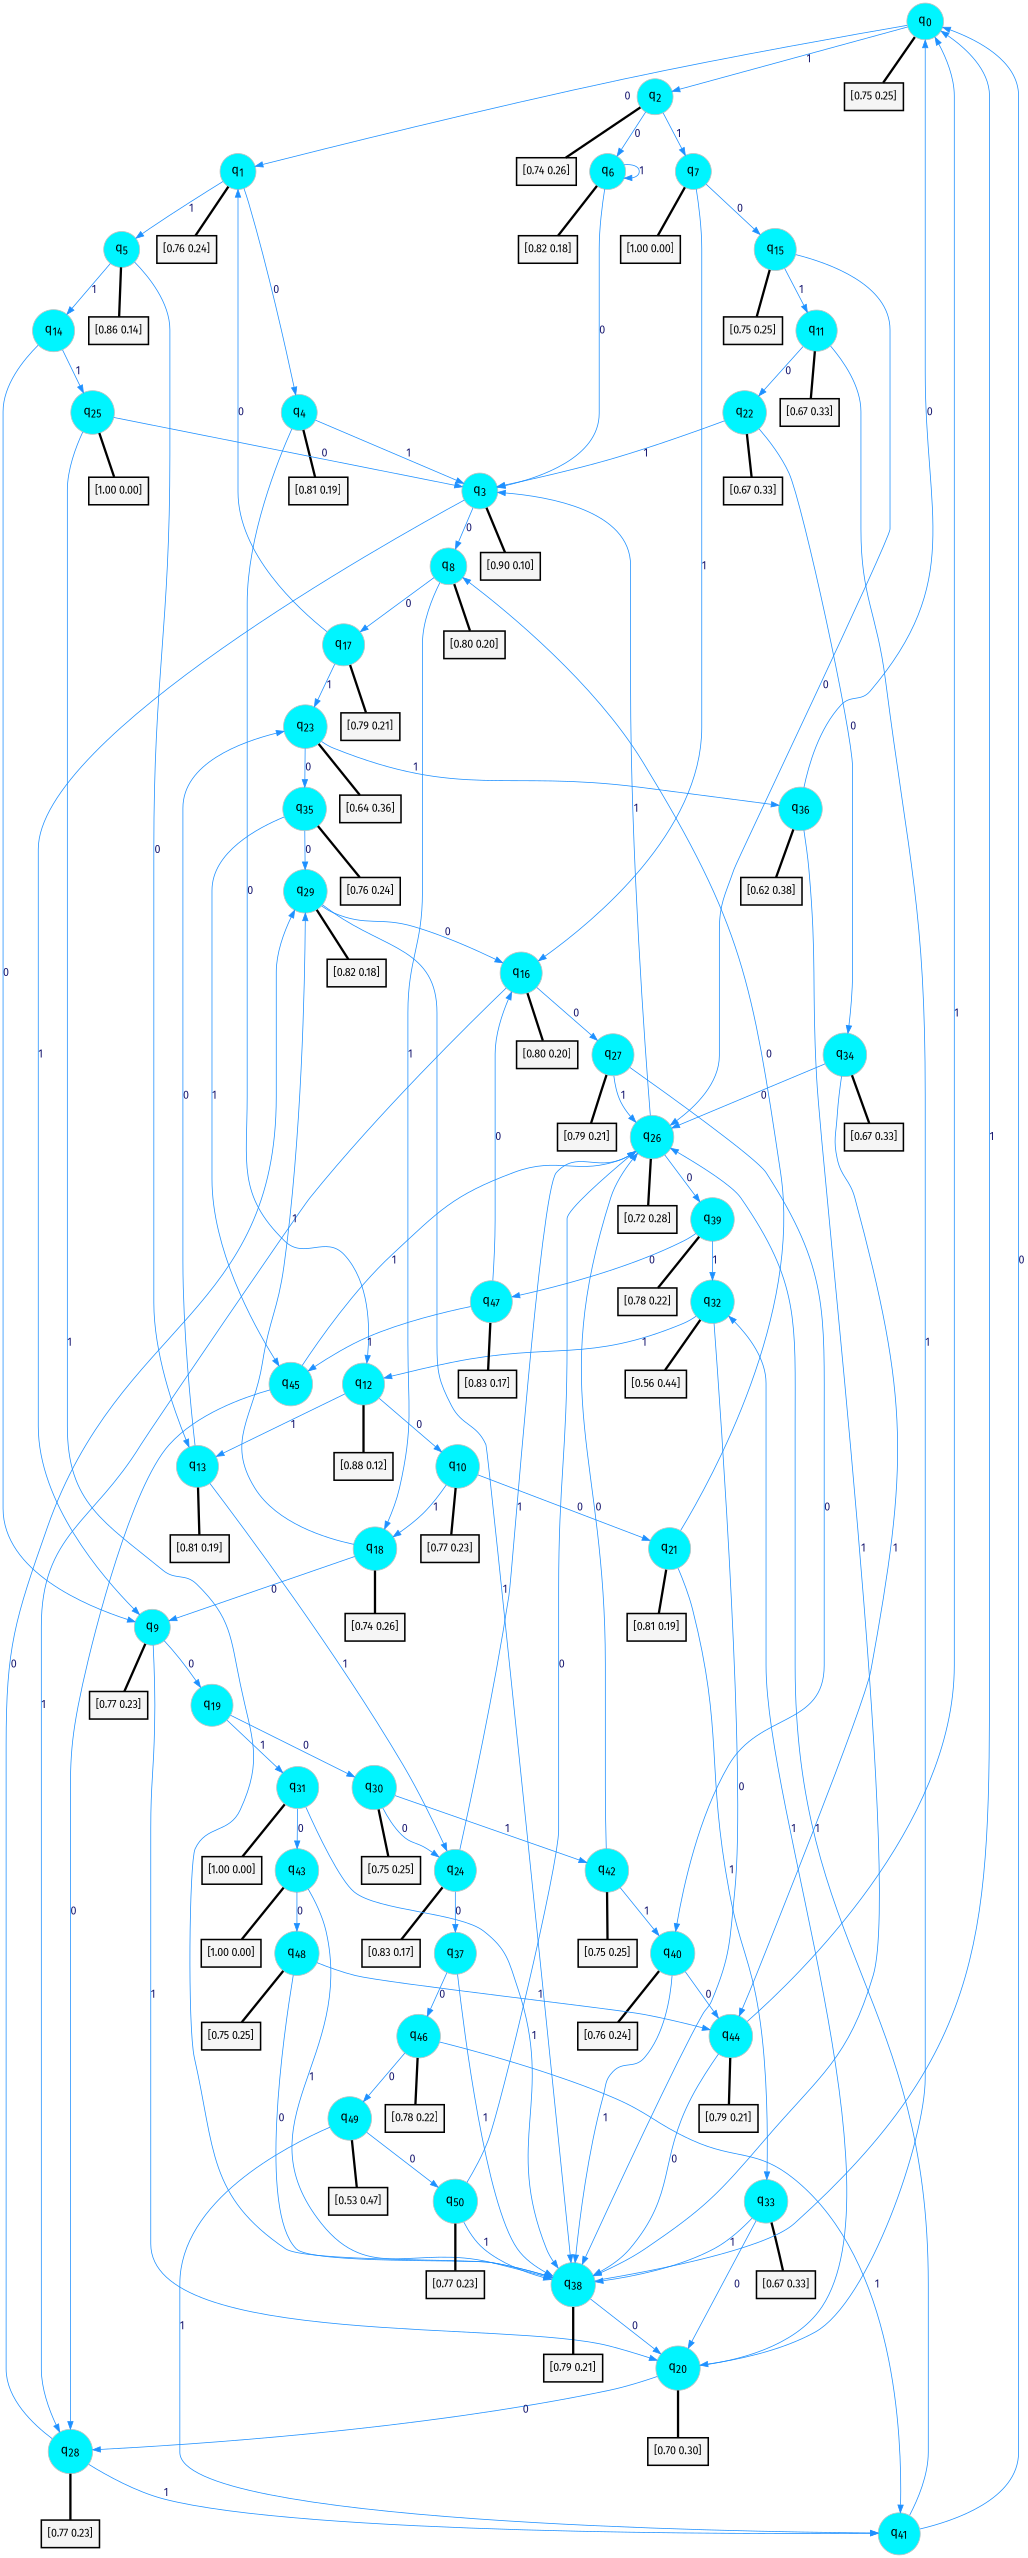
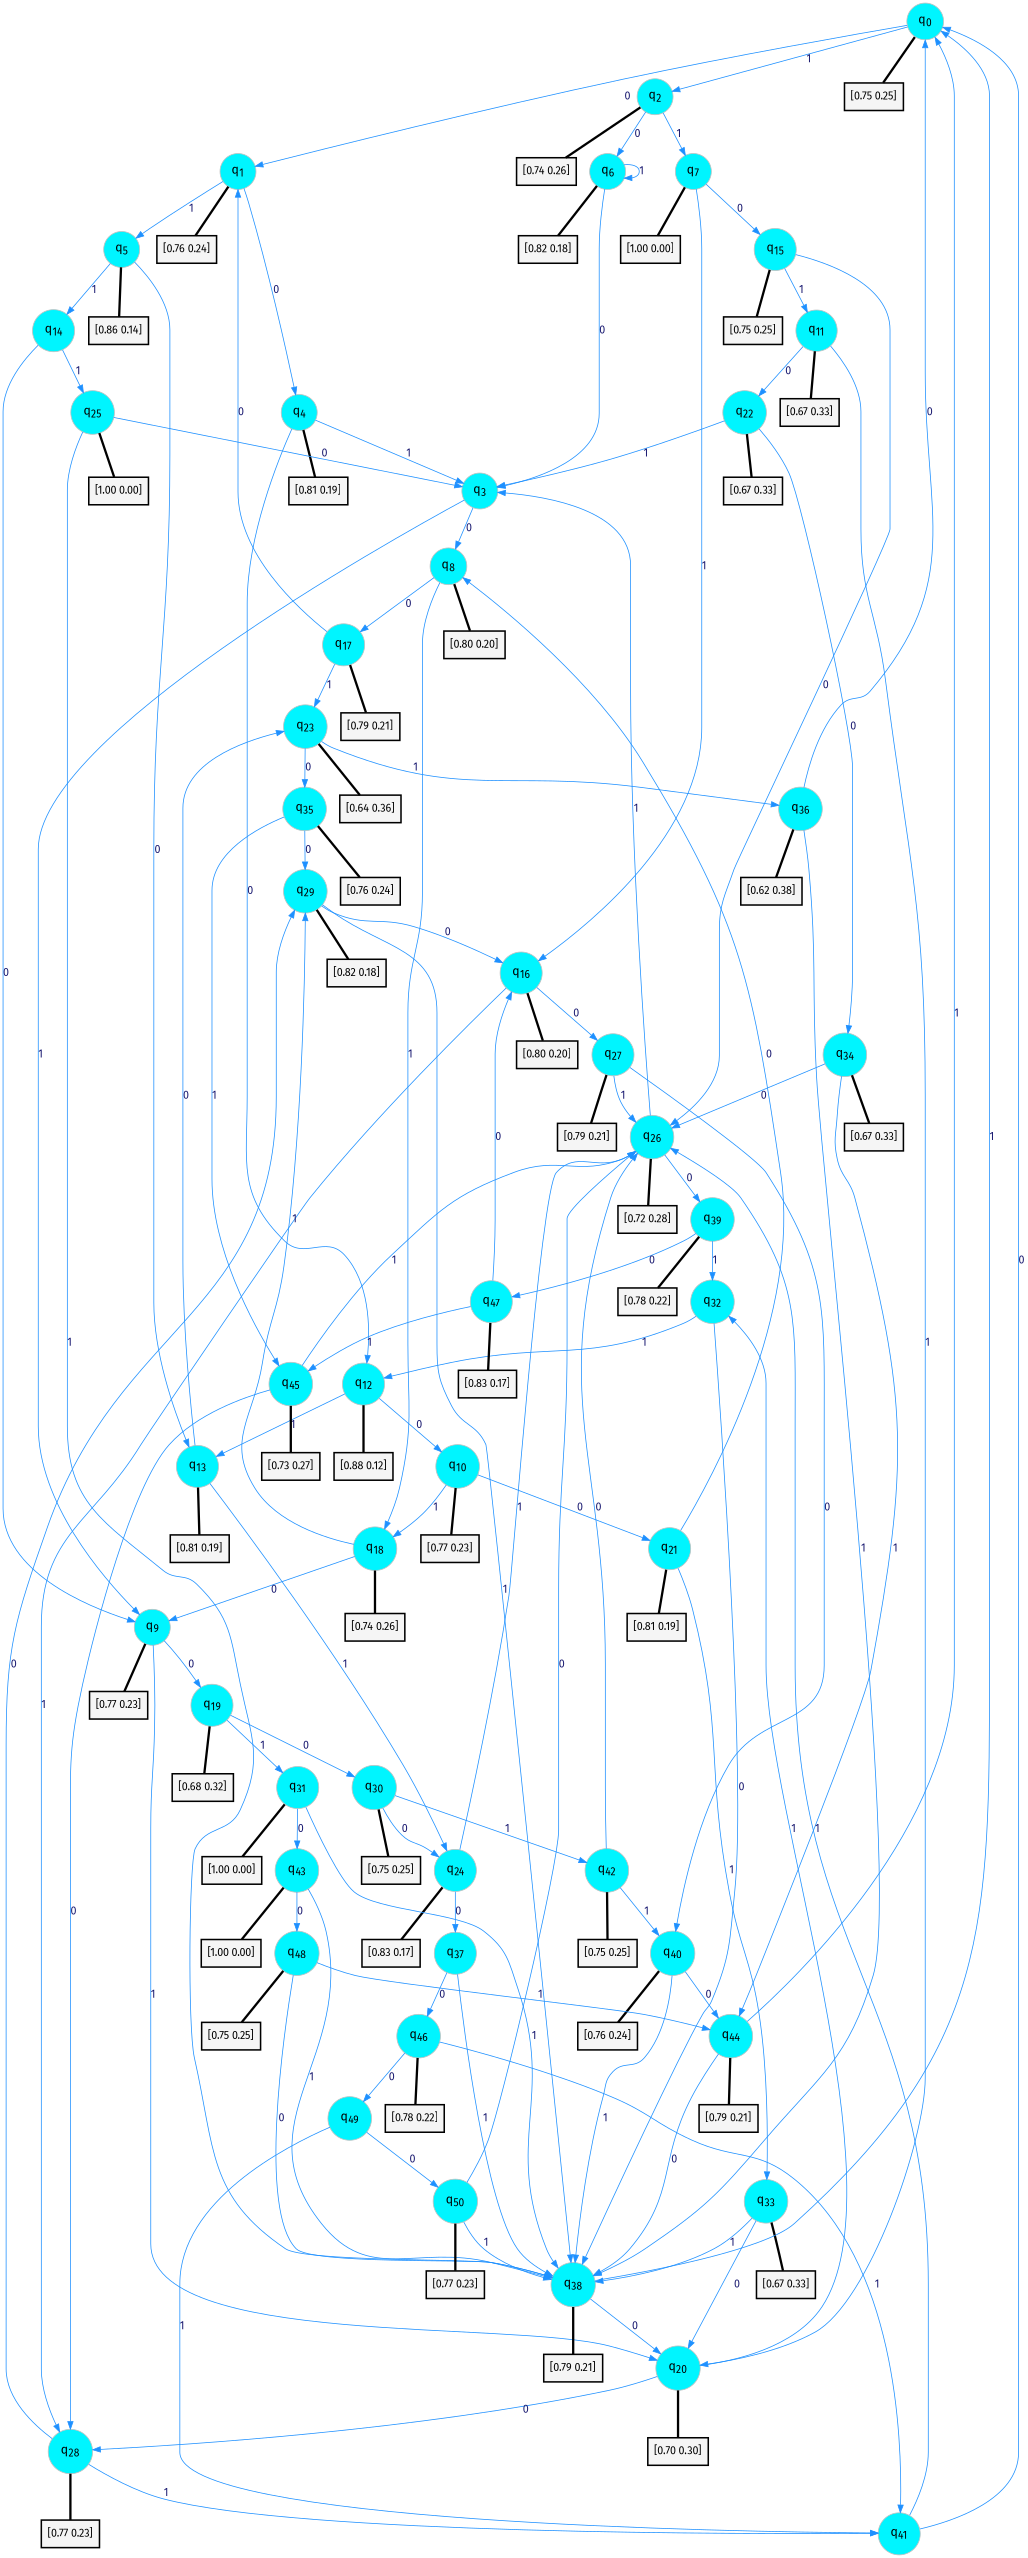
(510, 566) -> none
(656, 1384) -> none
none -> (291, 1466)
none -> (203, 1788)
(358, 2201) -> none
